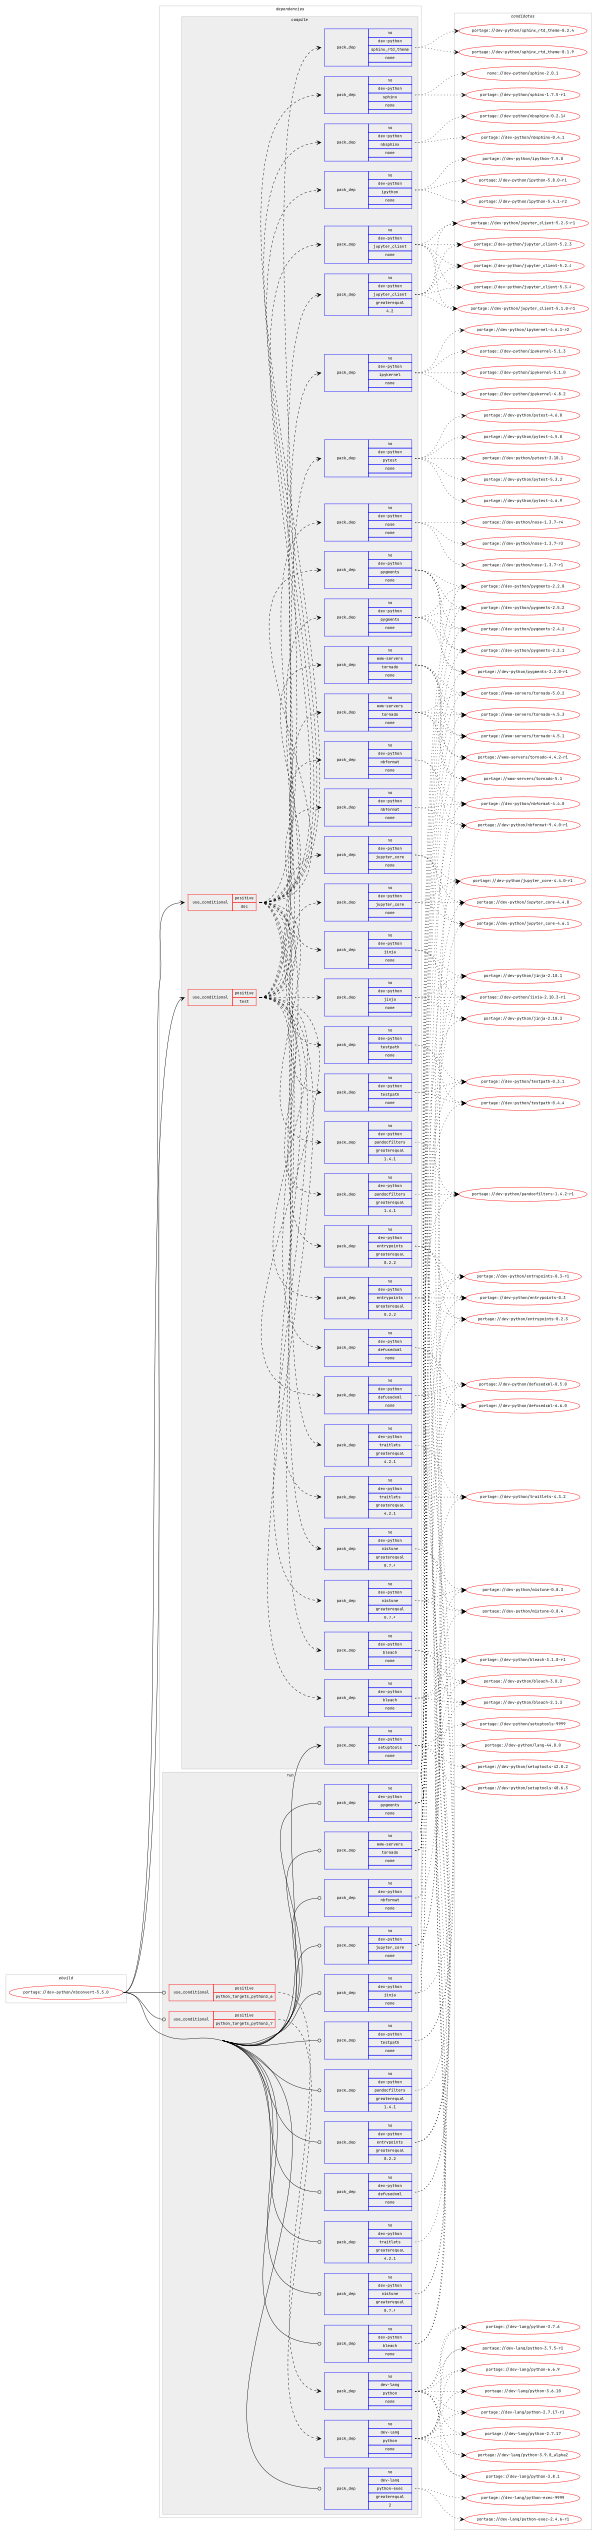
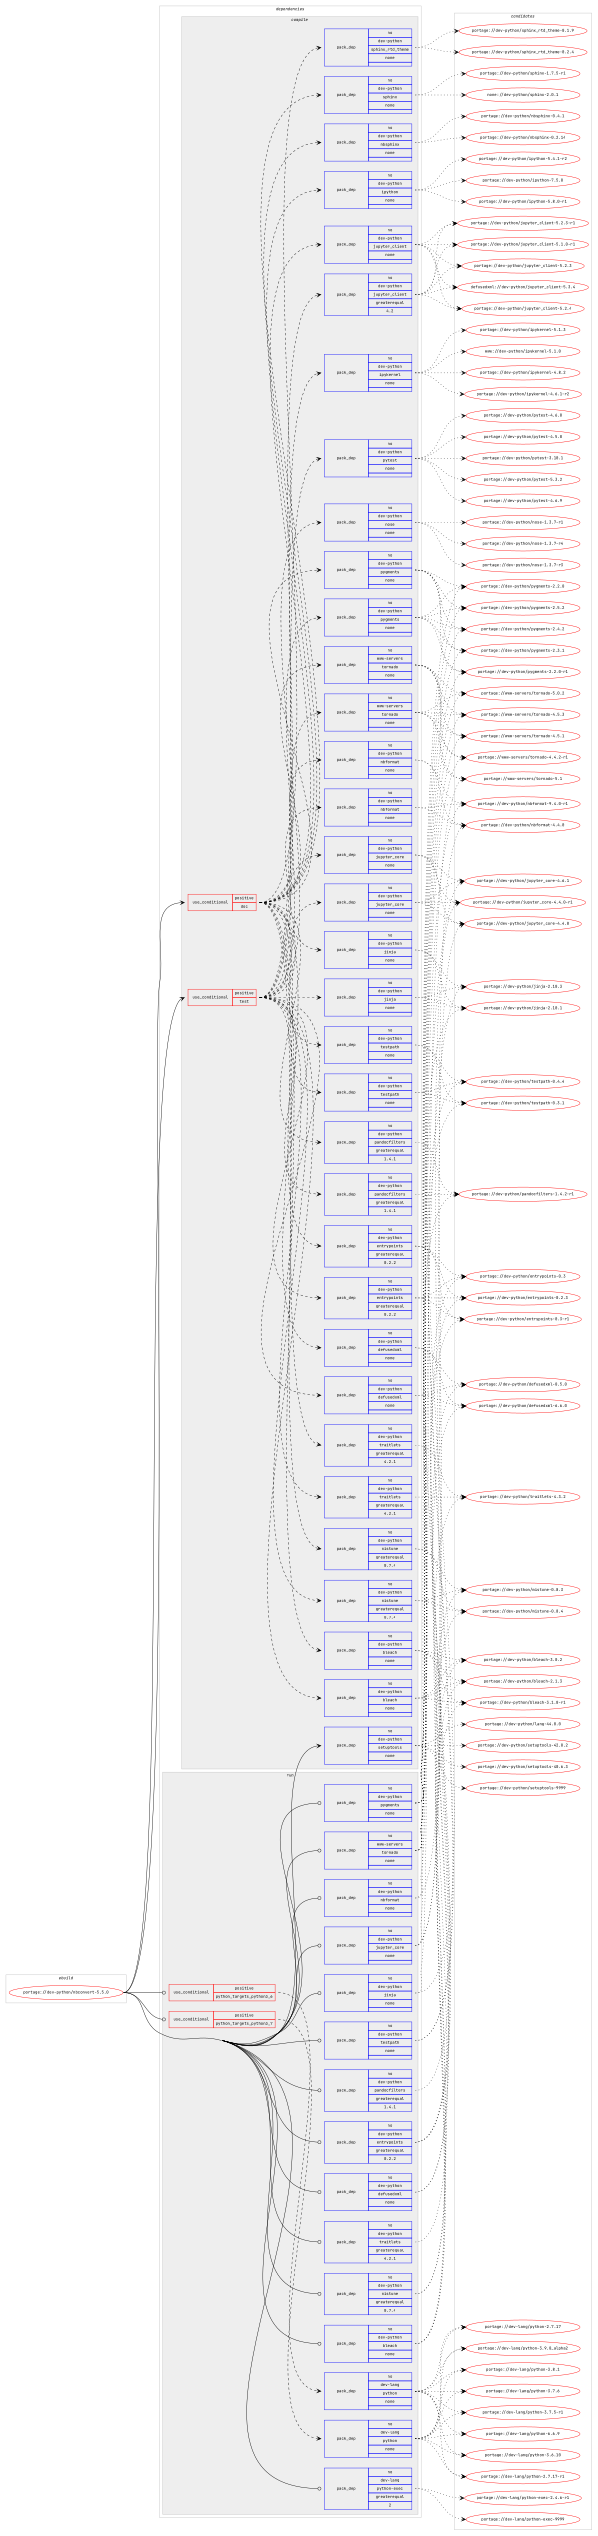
(523, 287) -> (523, 287)
(523, 373) -> (523, 352)
(523, 998) -> none
